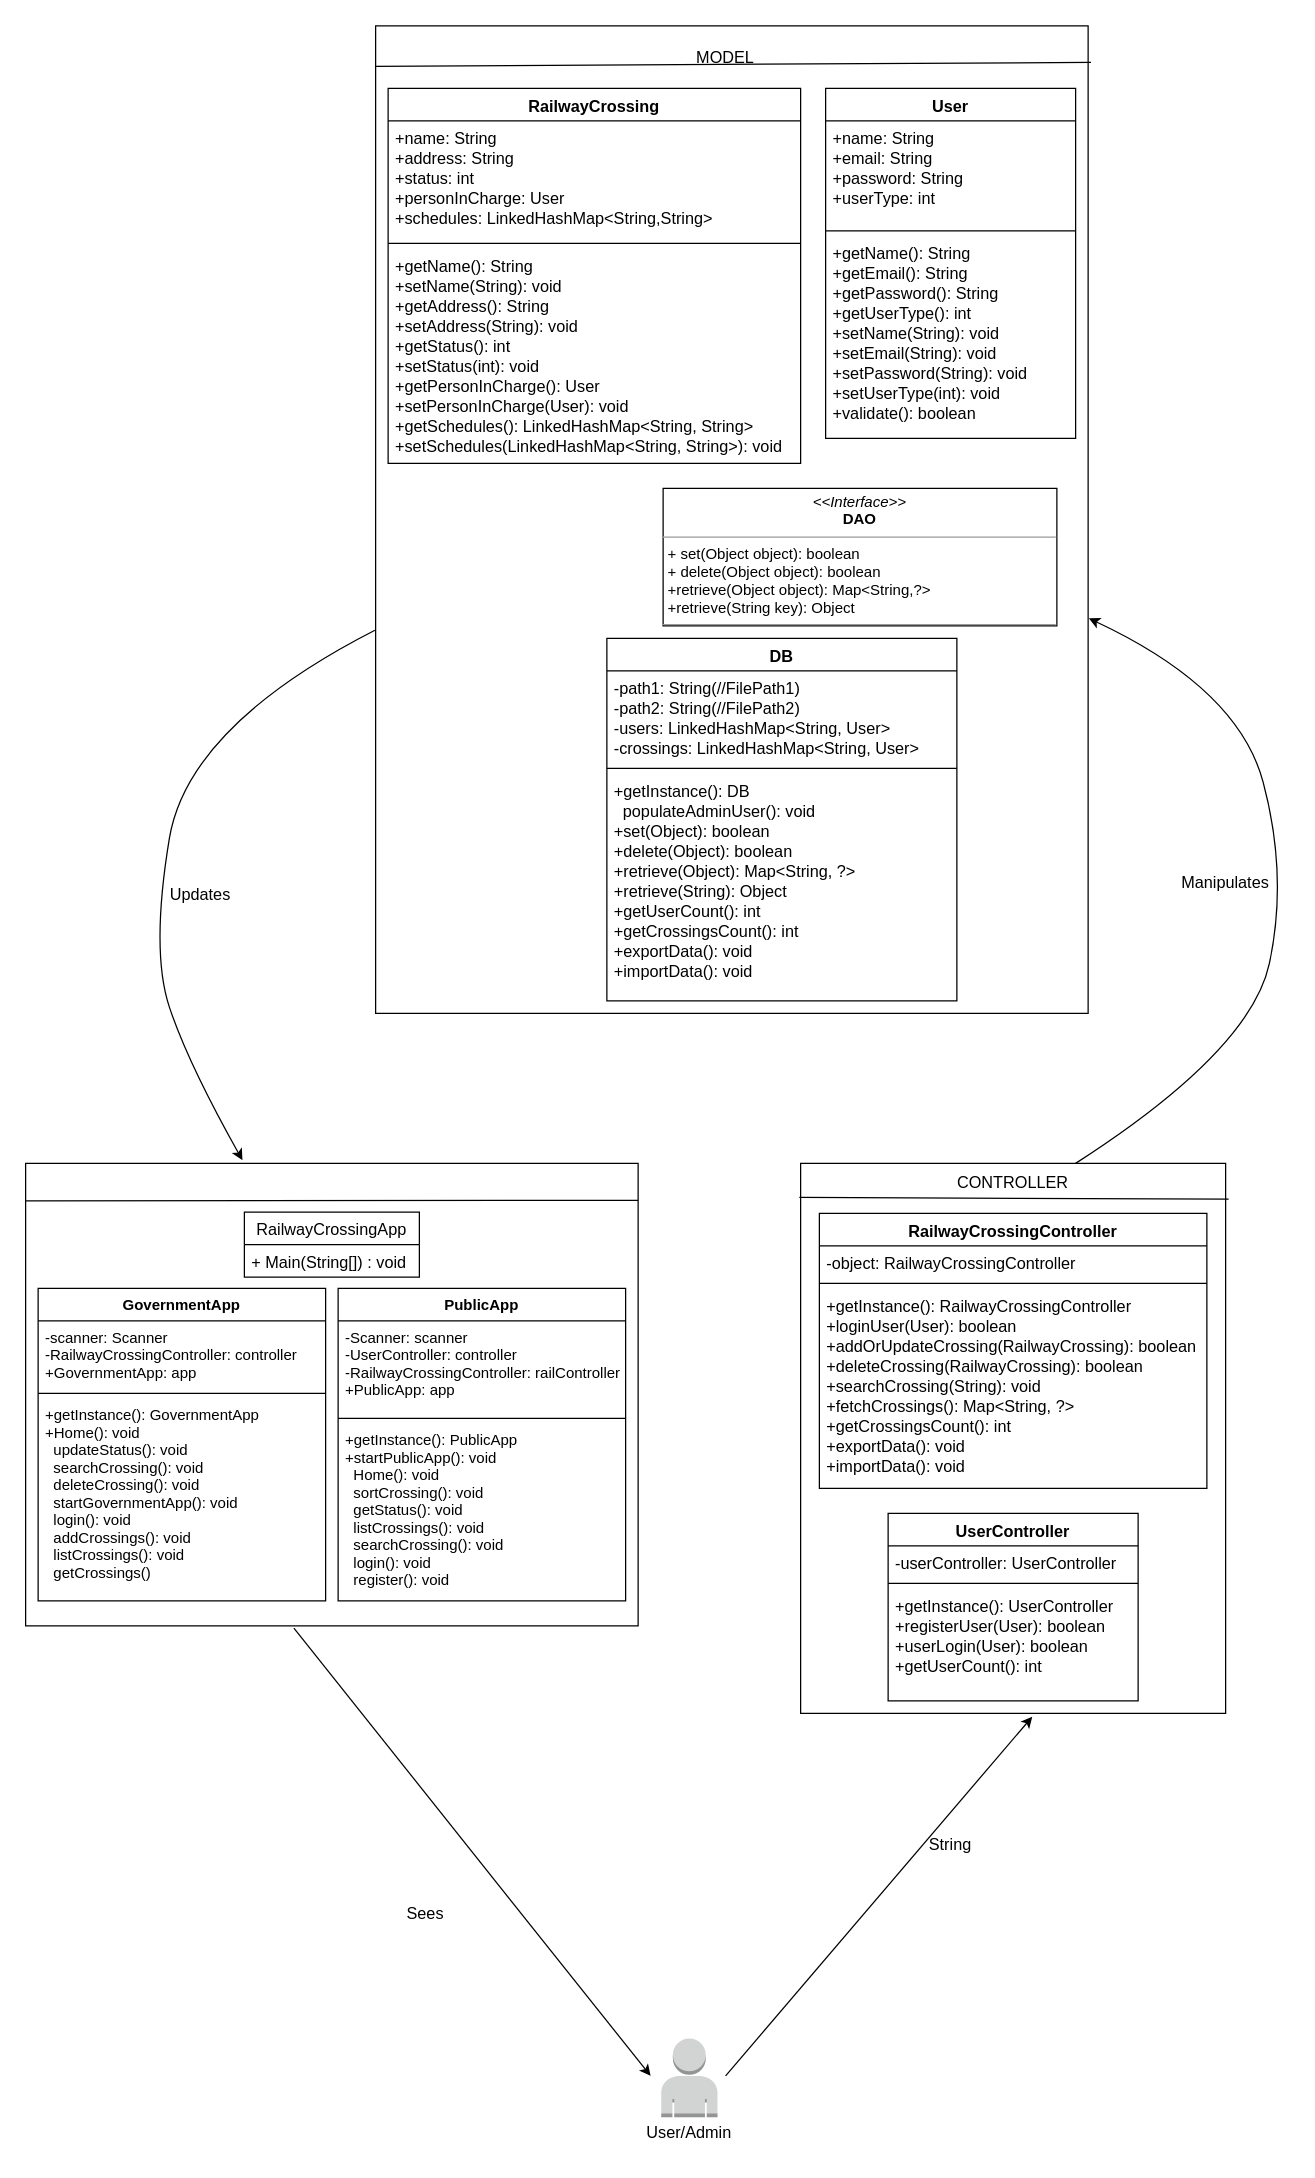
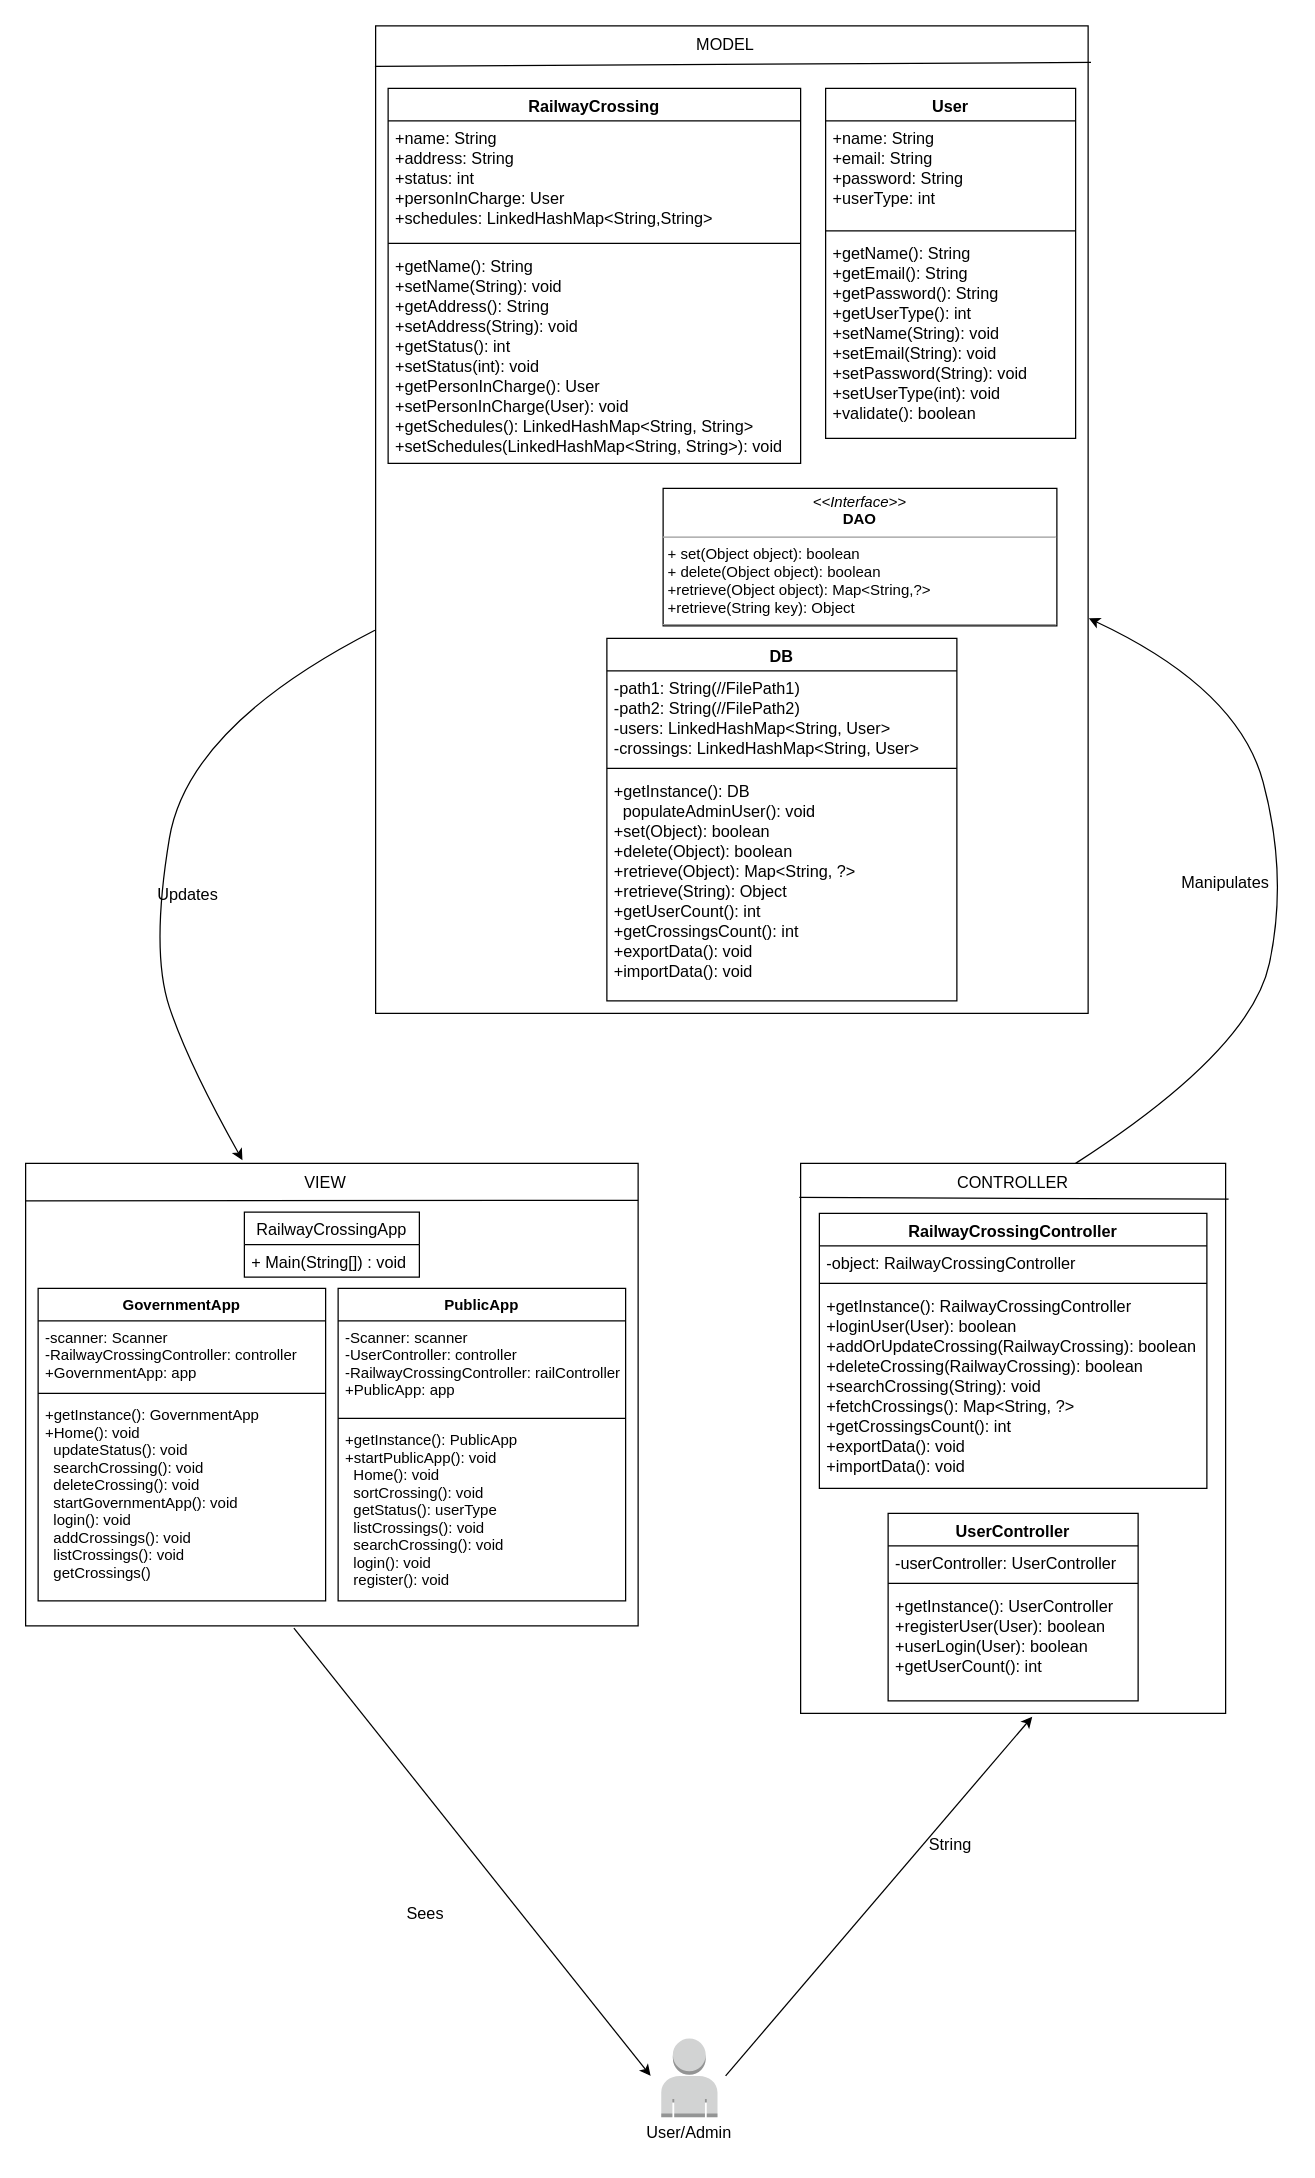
(726, 57) -> (726, 44)
(201, 894) -> (188, 894)
none -> (326, 1182)
(442, 1440) -> (442, 1440)
